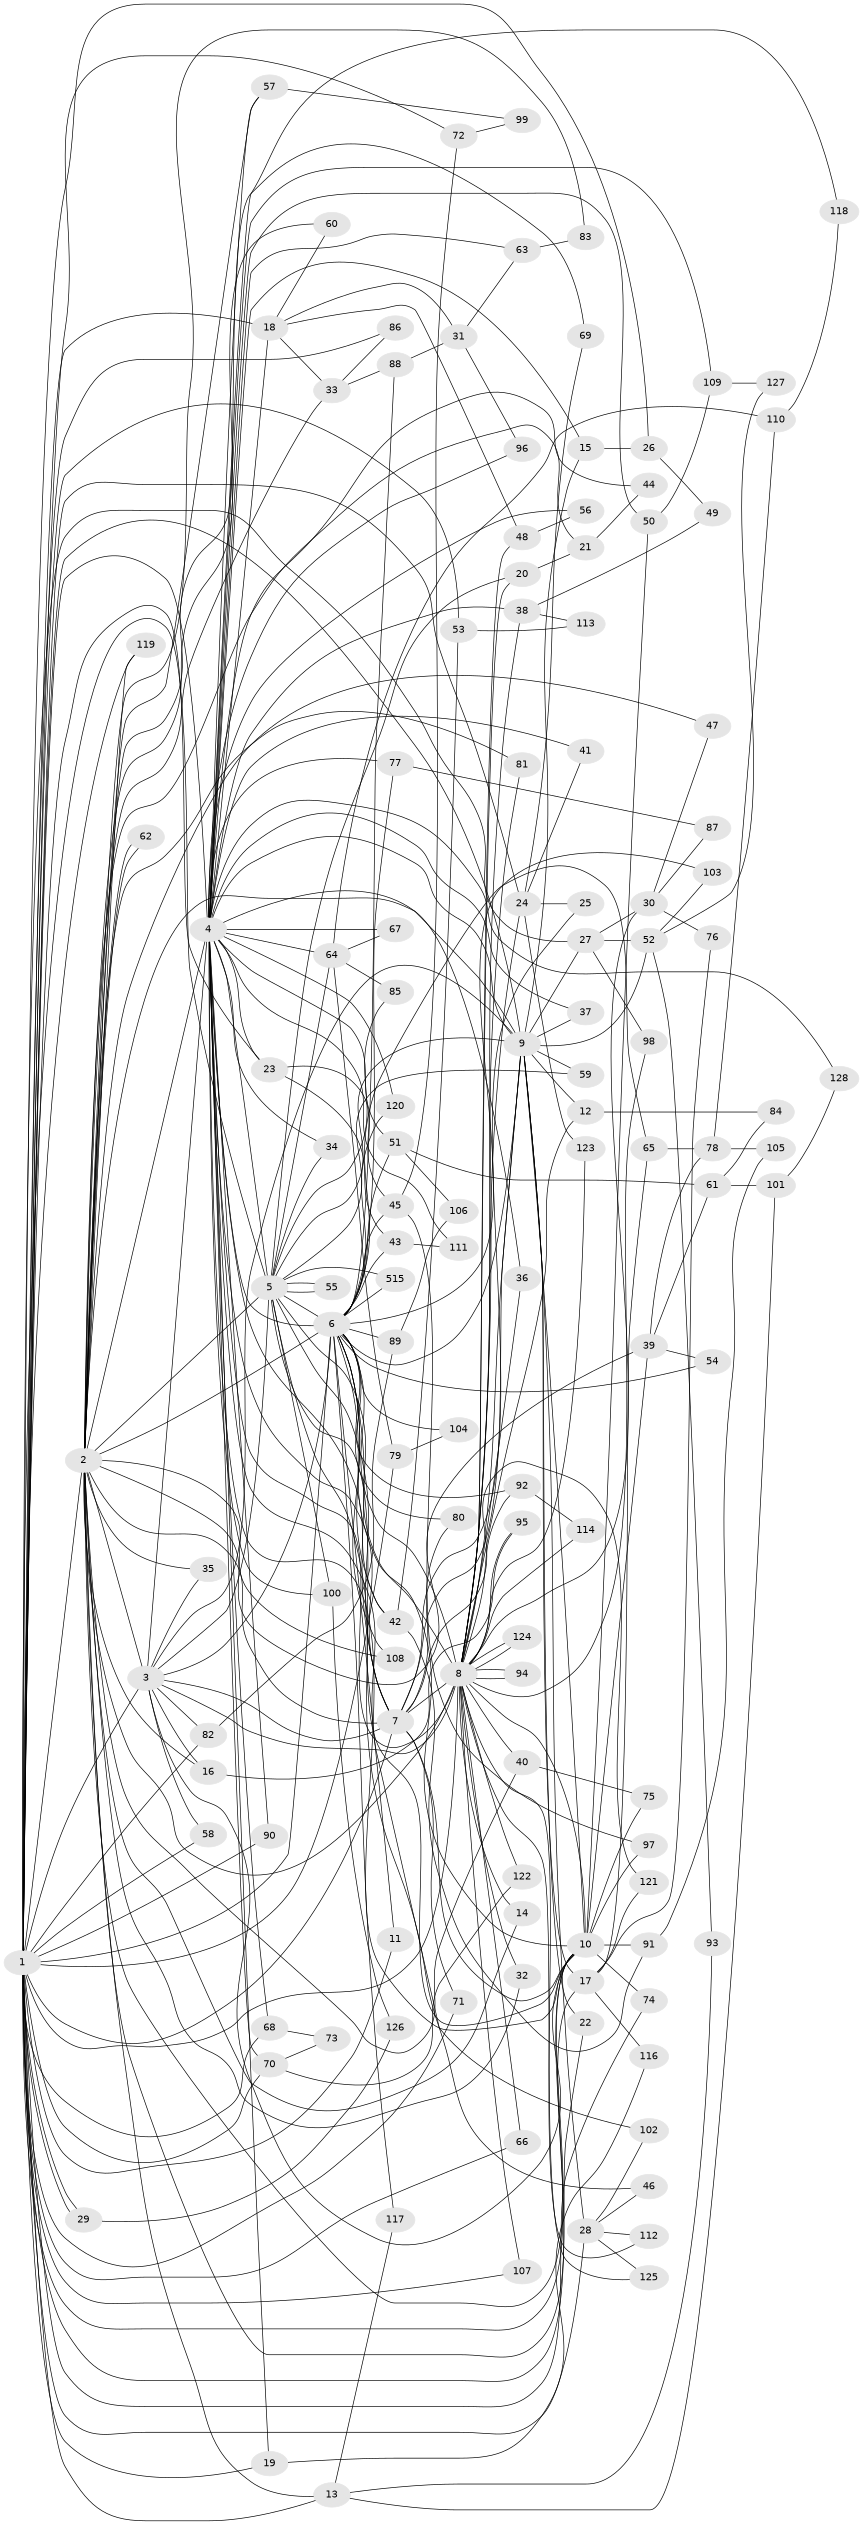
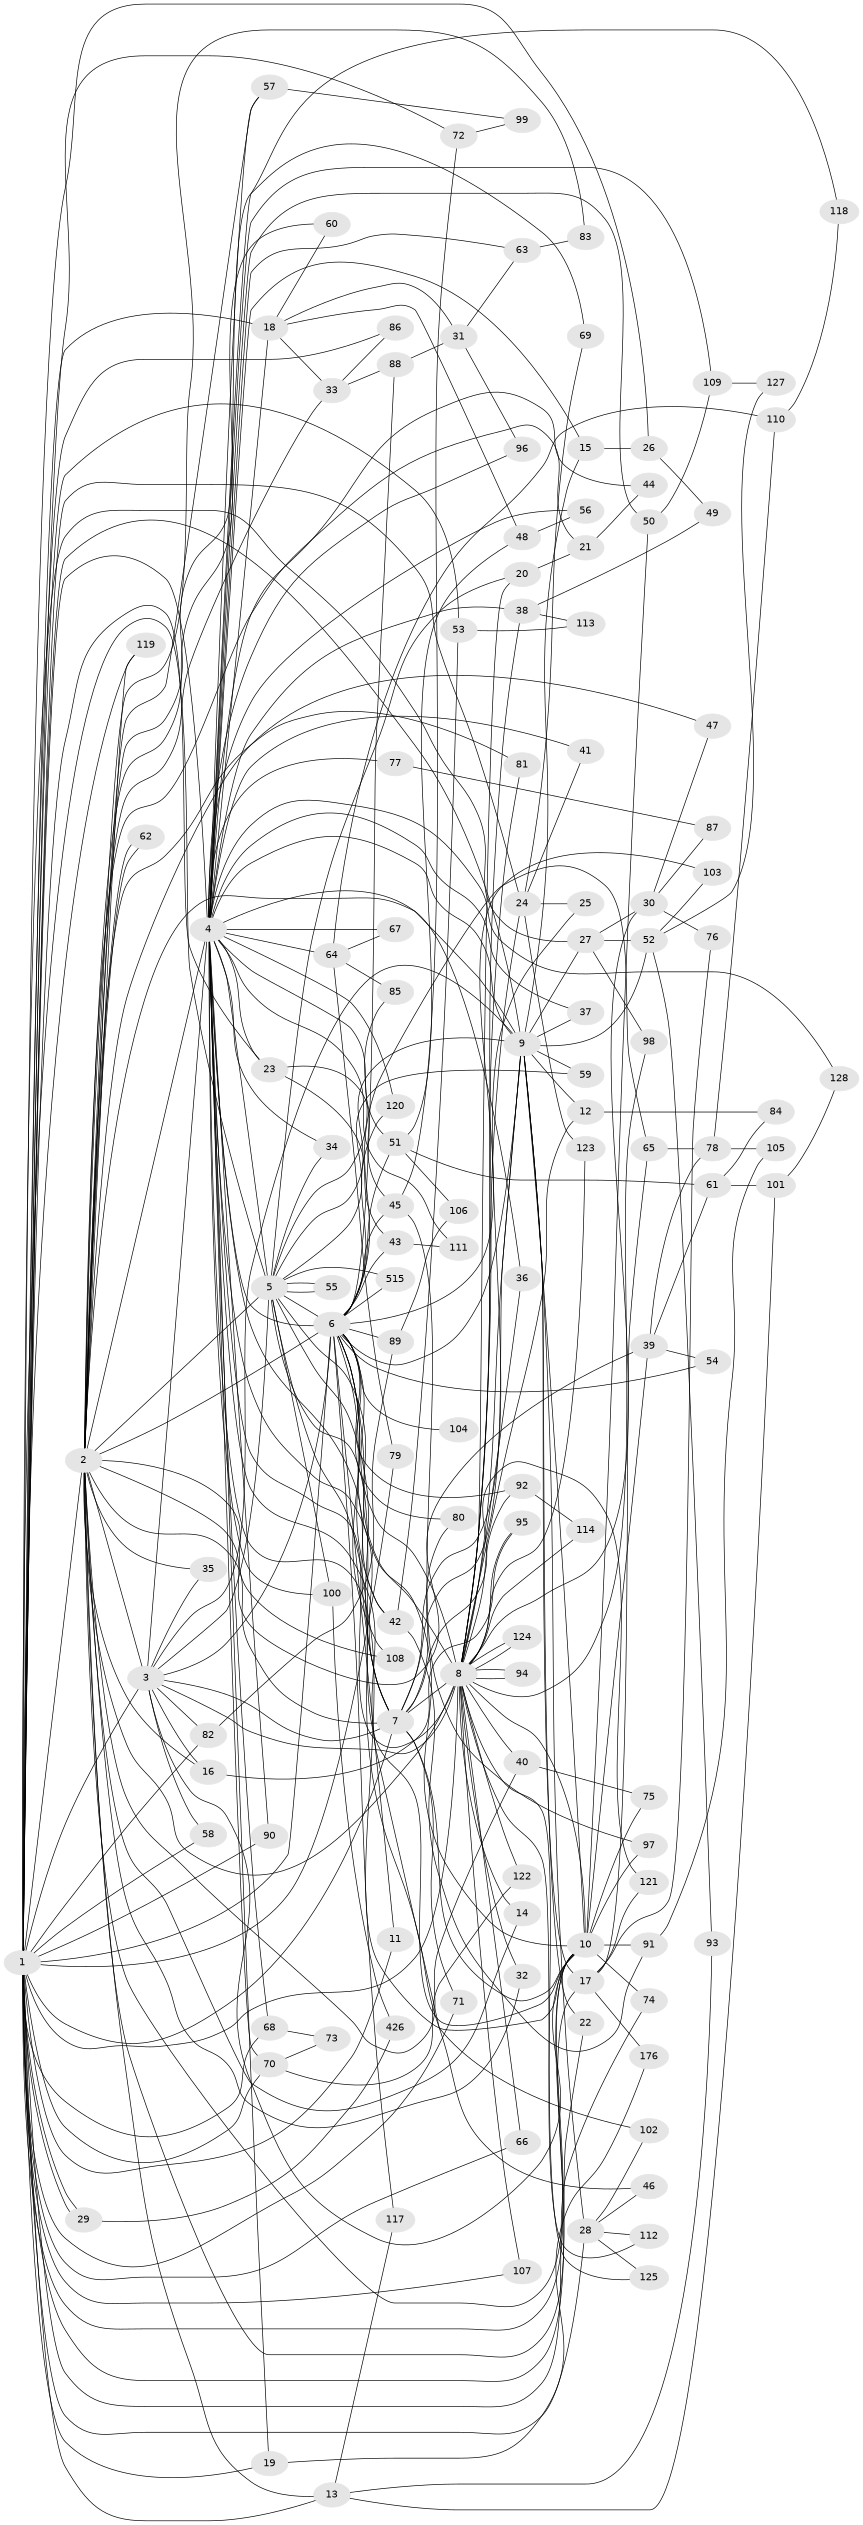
(483, 1103) -> (425, 841)
(301, 1122) -> none
(374, 1143) -> none
(426, 1444) -> none
(395, 2028) -> (395, 2028)
(649, 2057) -> (649, 2057)
